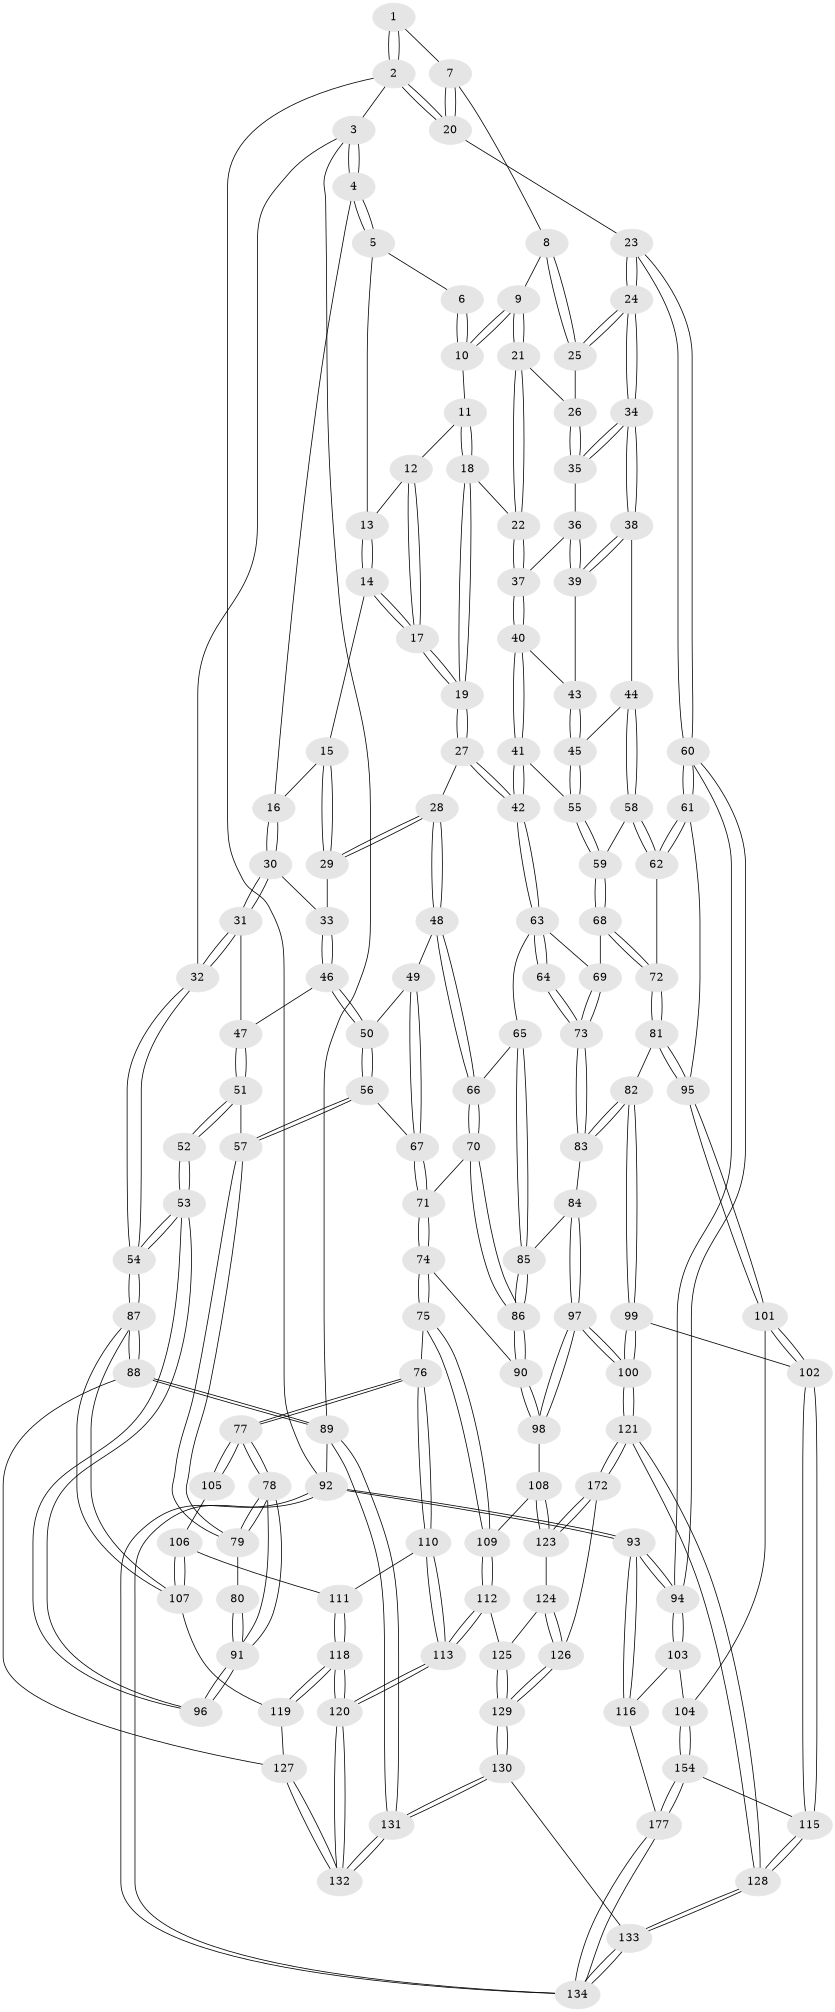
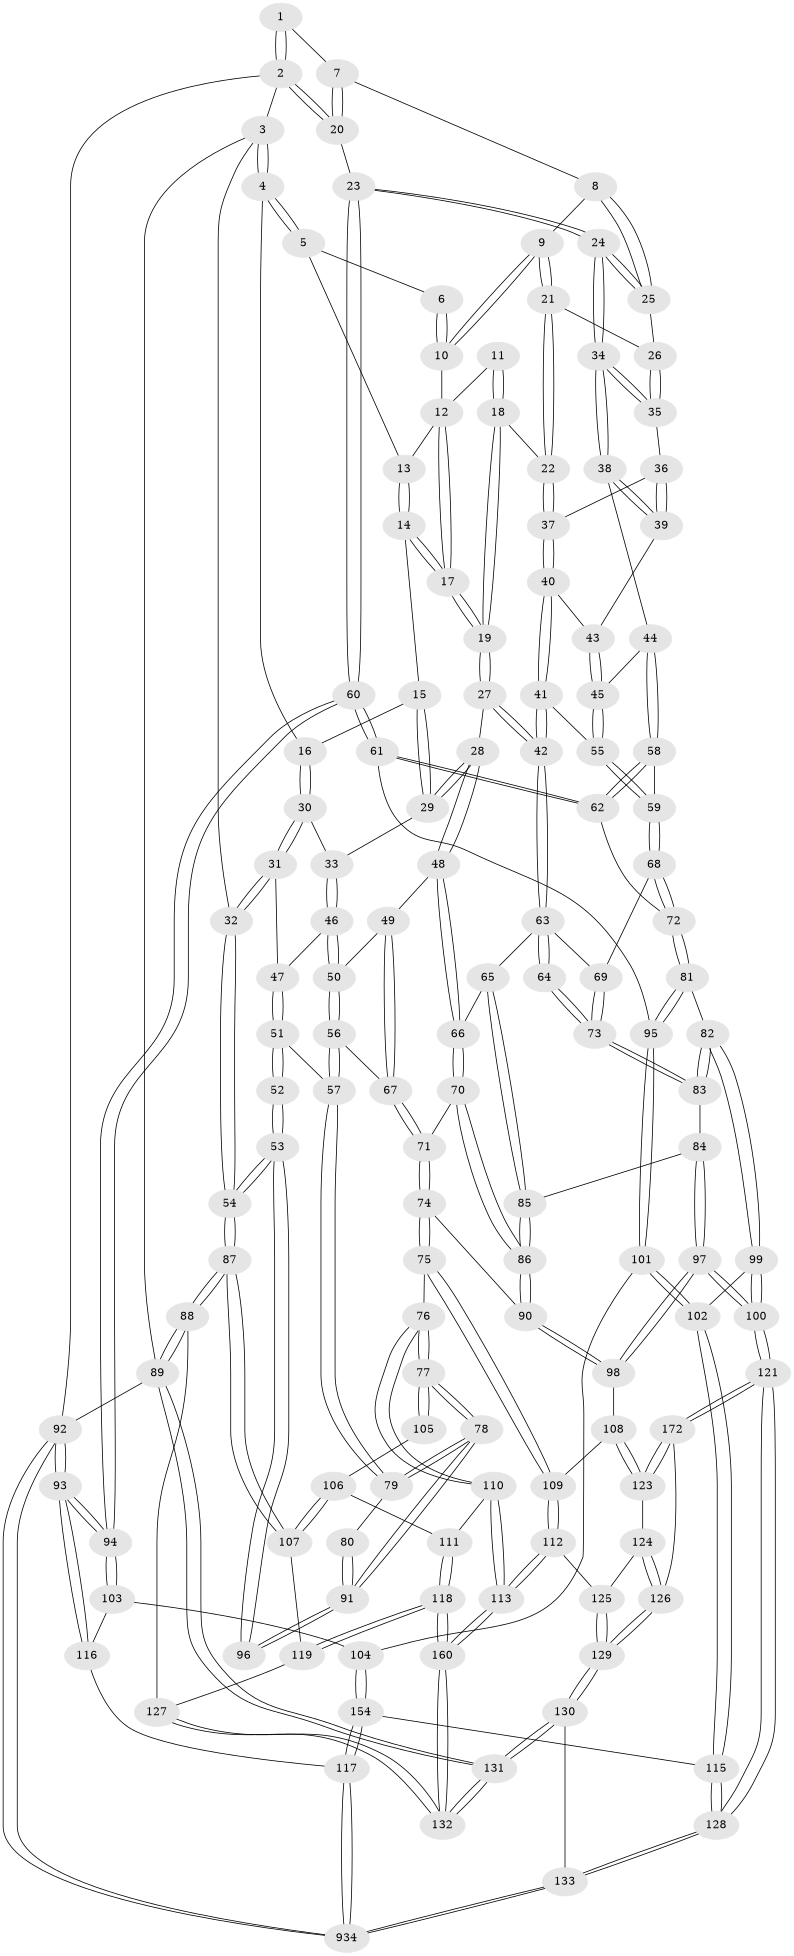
(464, 385) -> (442, 385)
(340, 1712) -> (443, 1656)
(659, 1825) -> (347, 1769)
(578, 1995) -> (347, 1938)
